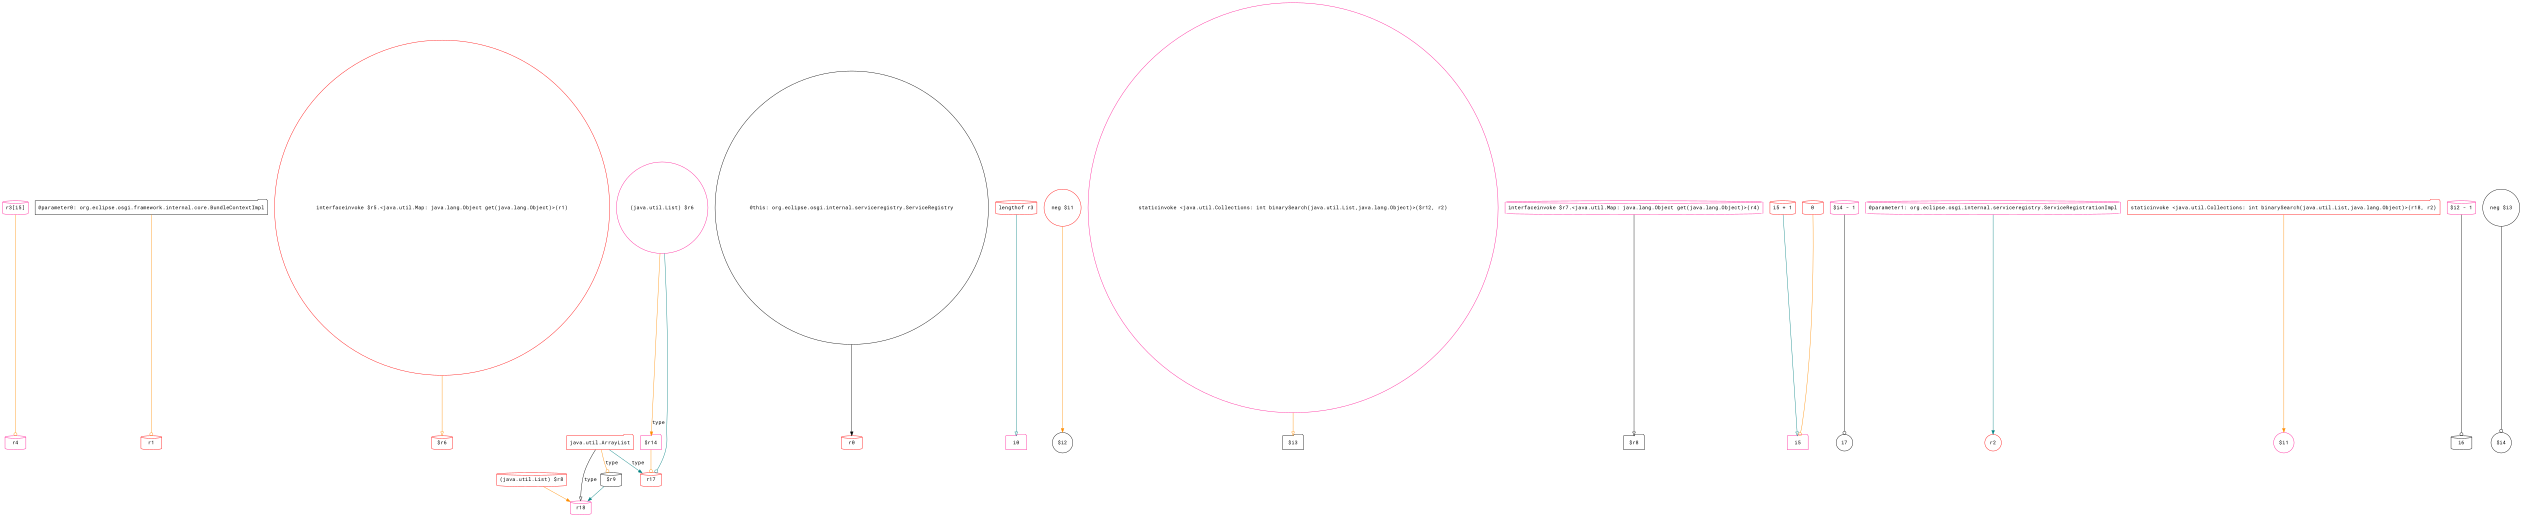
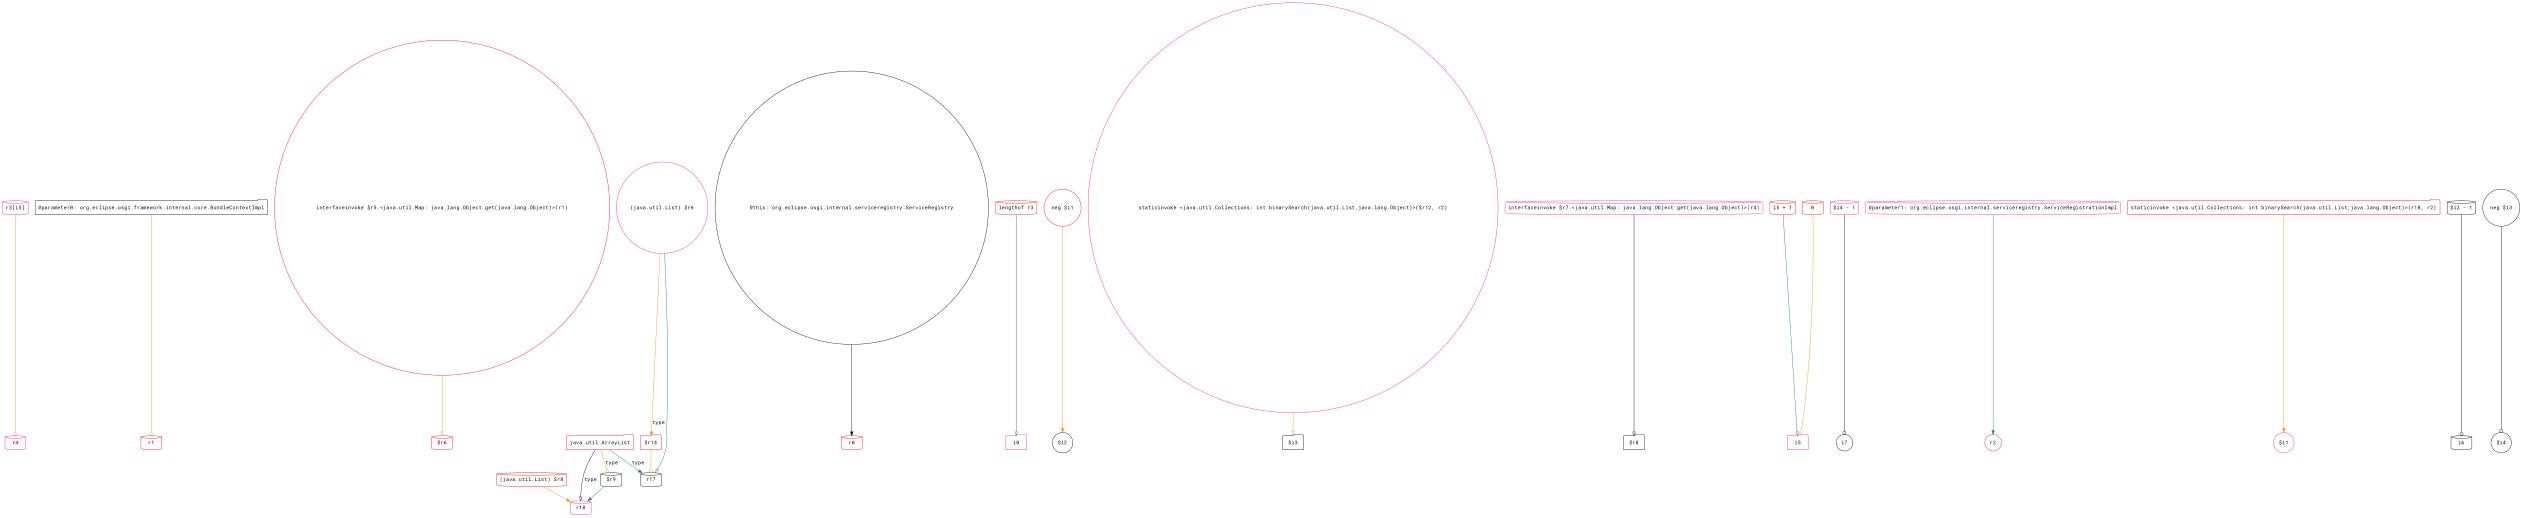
(2461, 208) -> (2461, 208)
(668, 363) -> (668, 363)
(651, 443) -> (651, 443)
(651, 480) -> (651, 480)
